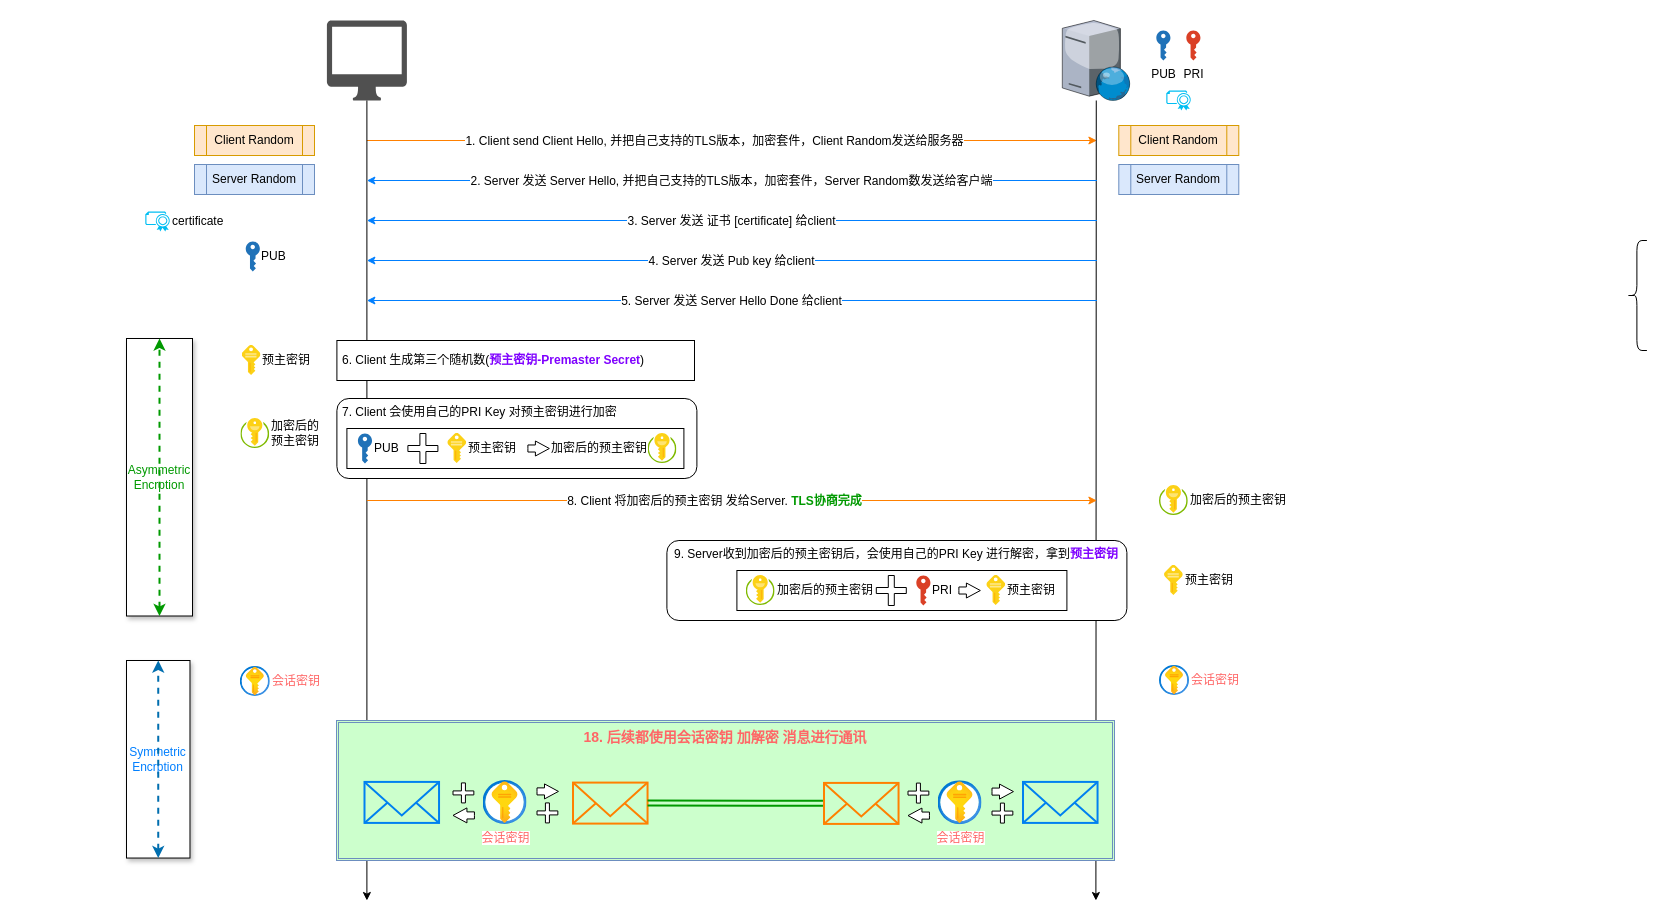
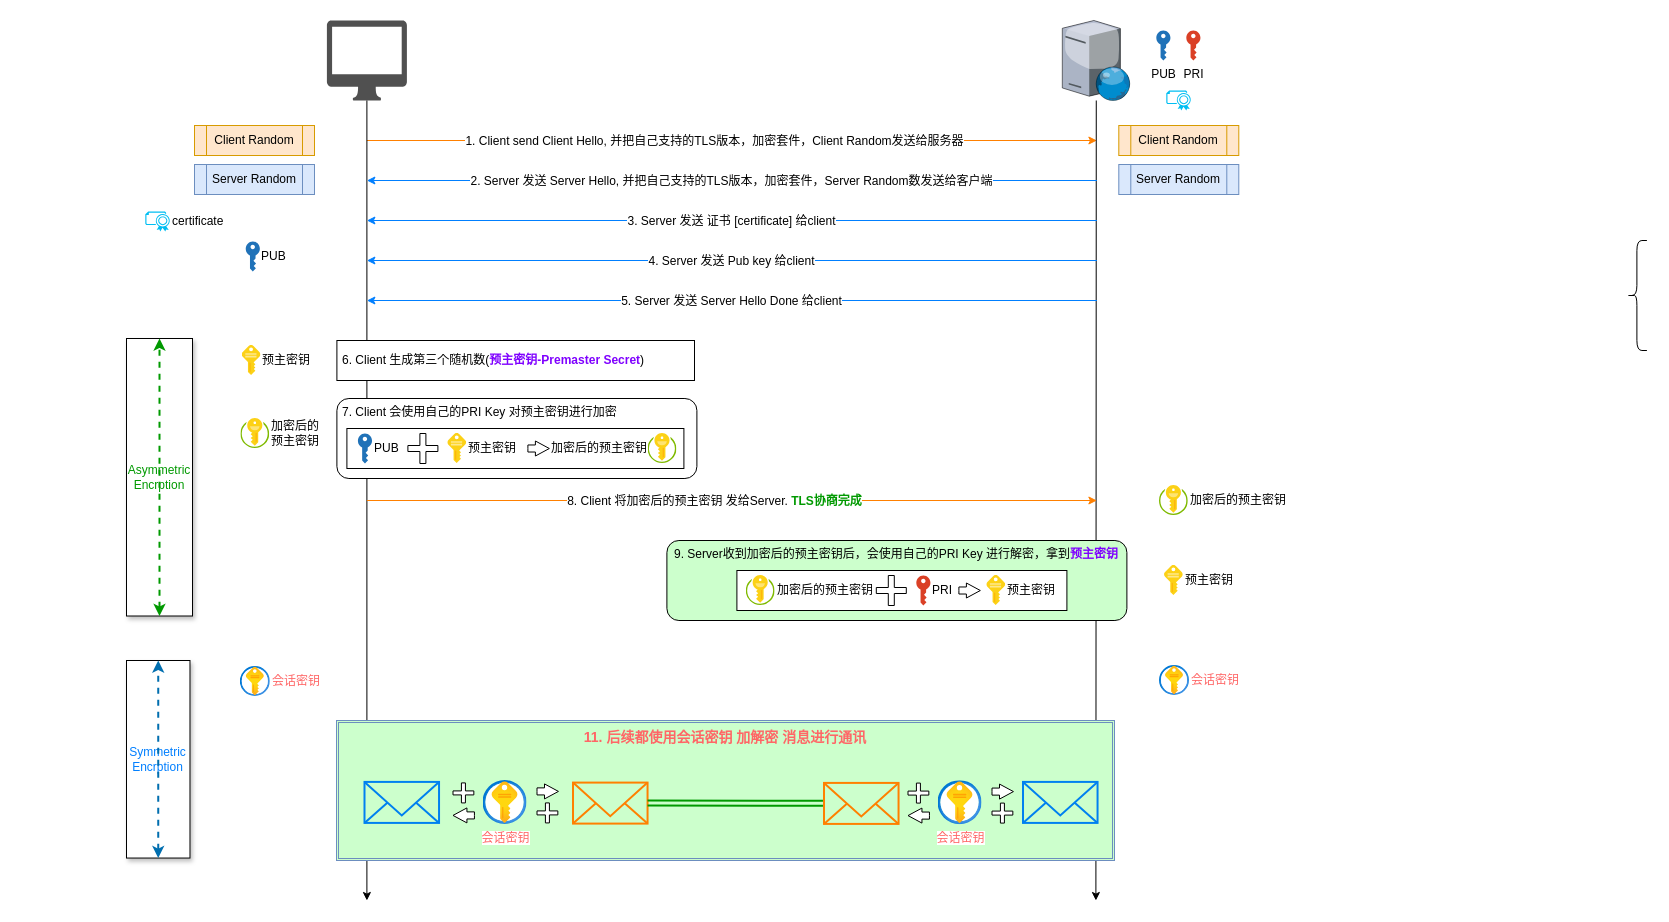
(897, 555) -> (897, 555)
(726, 738) -> (726, 738)
